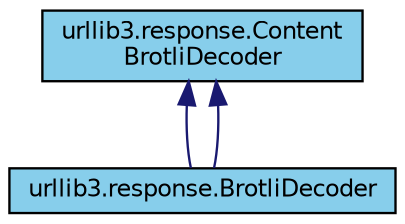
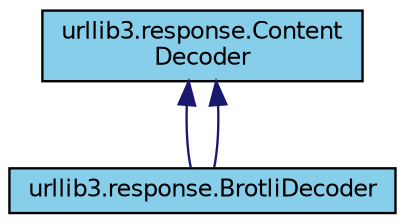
(202, 46) -> (202, 46)
